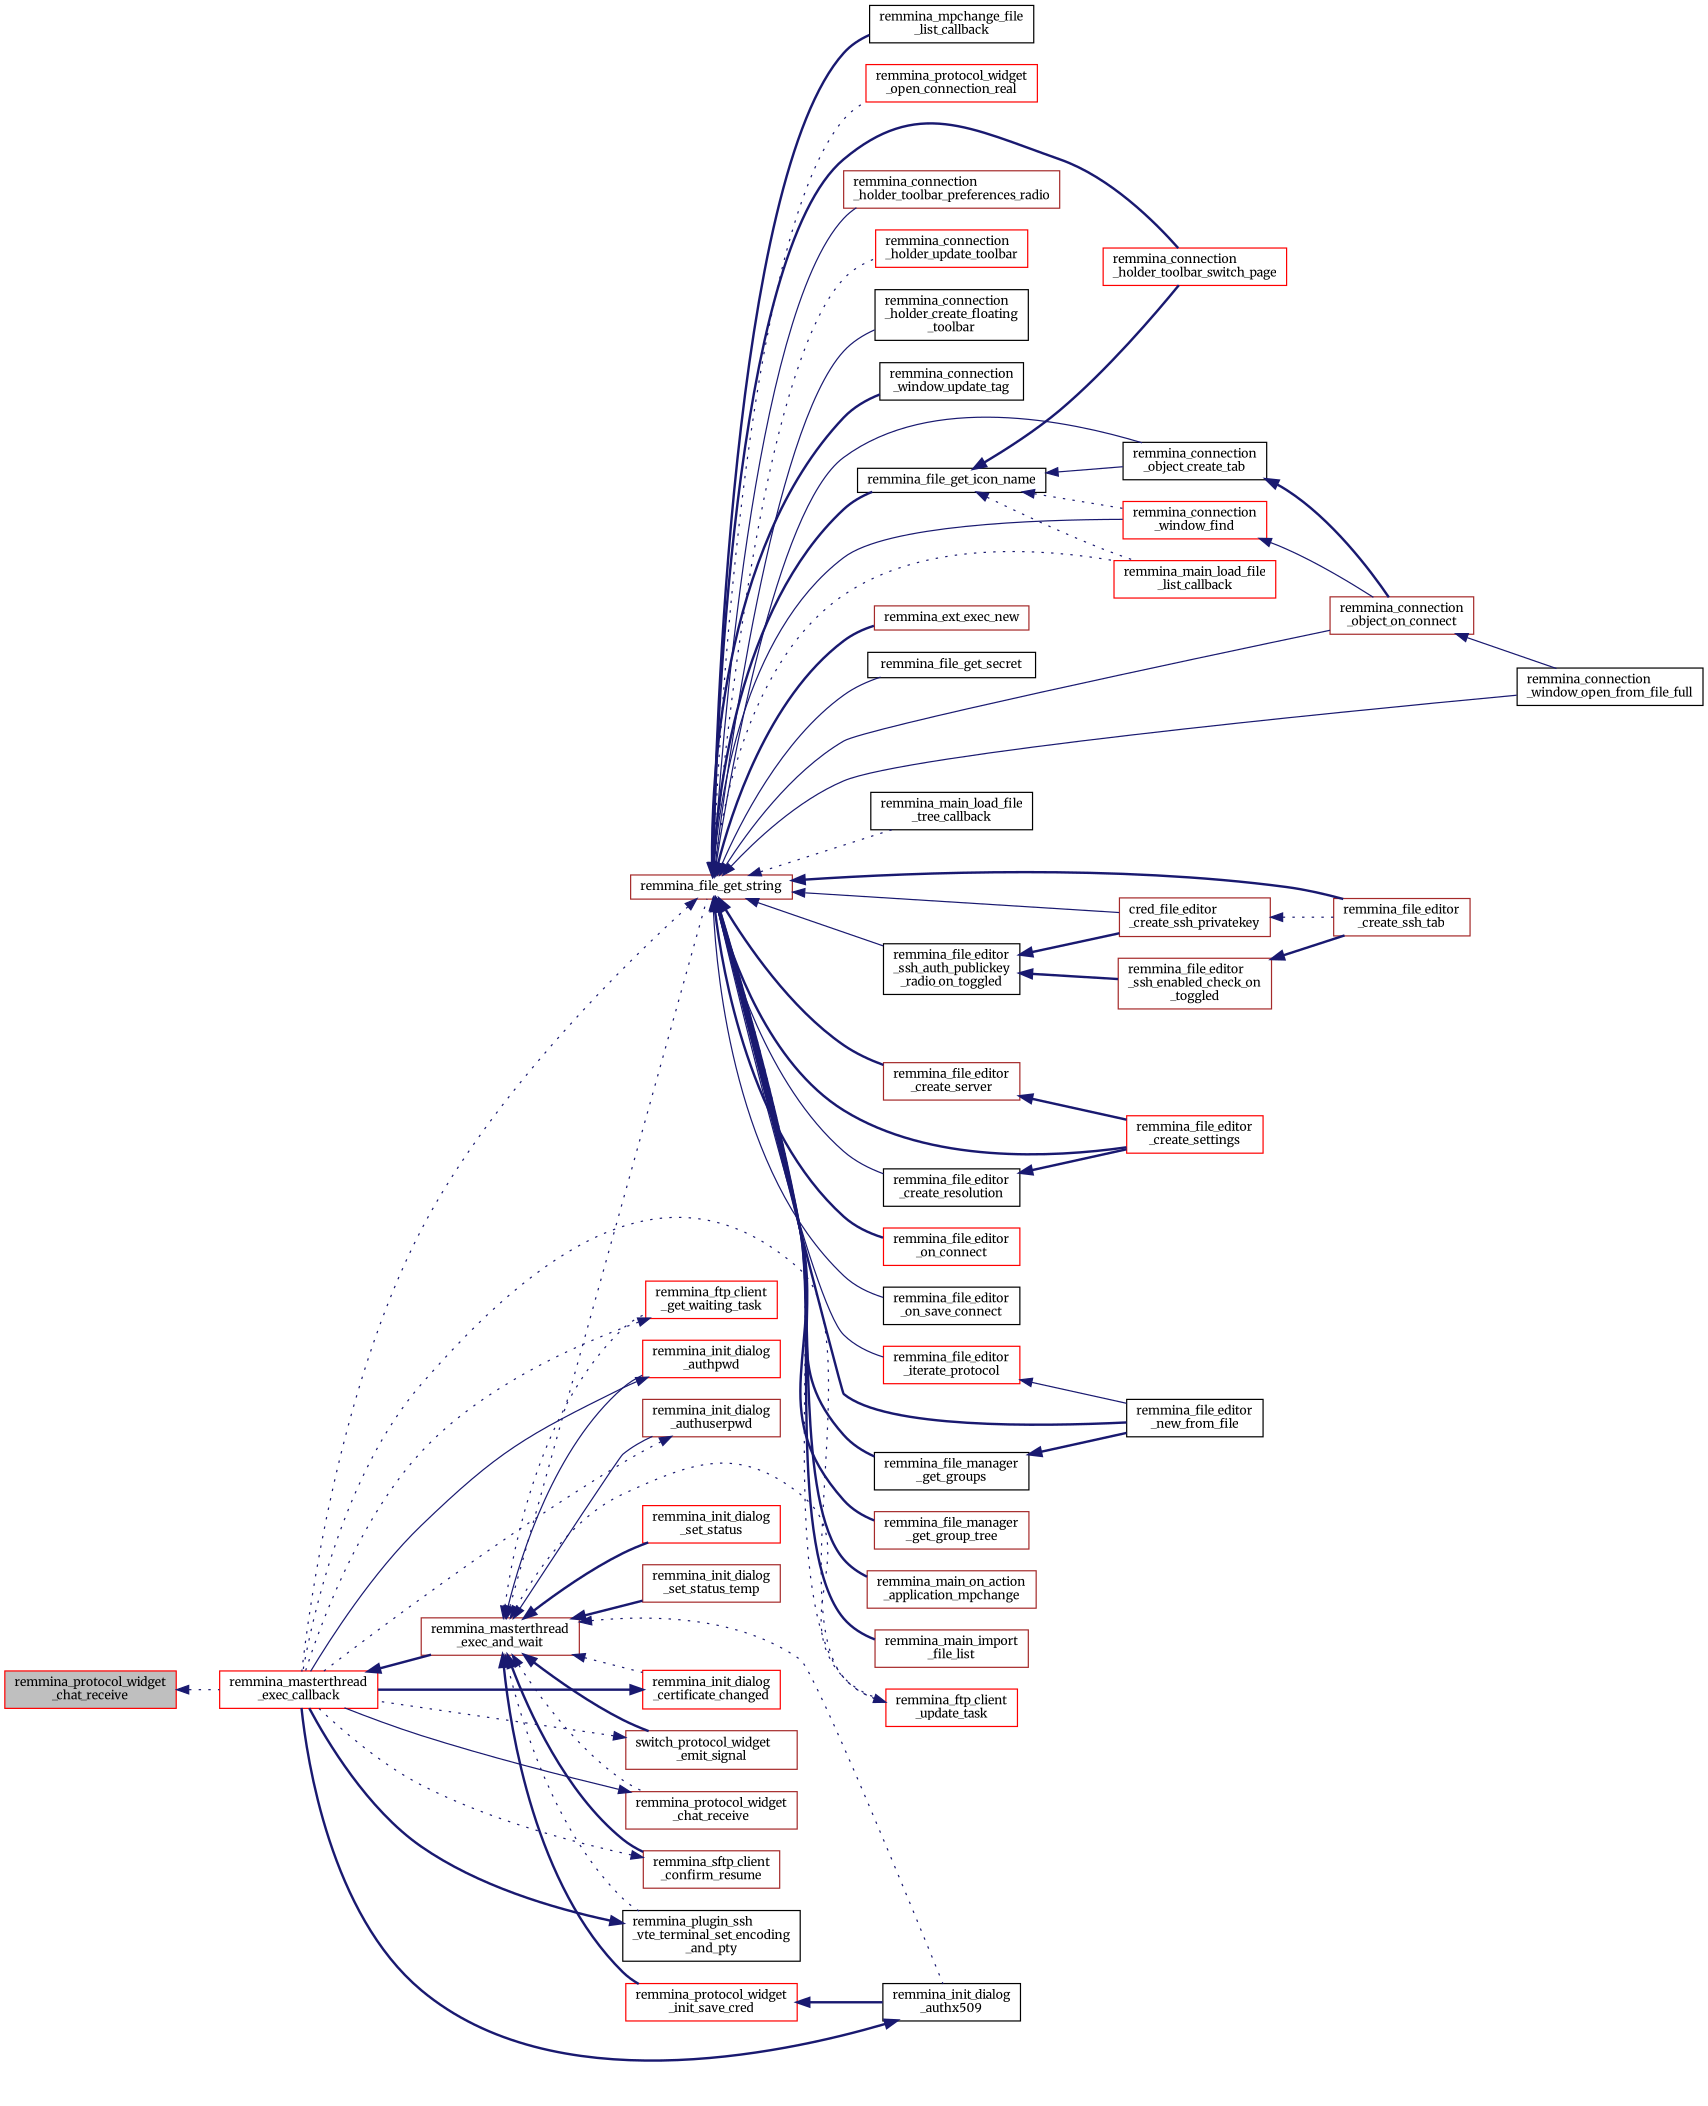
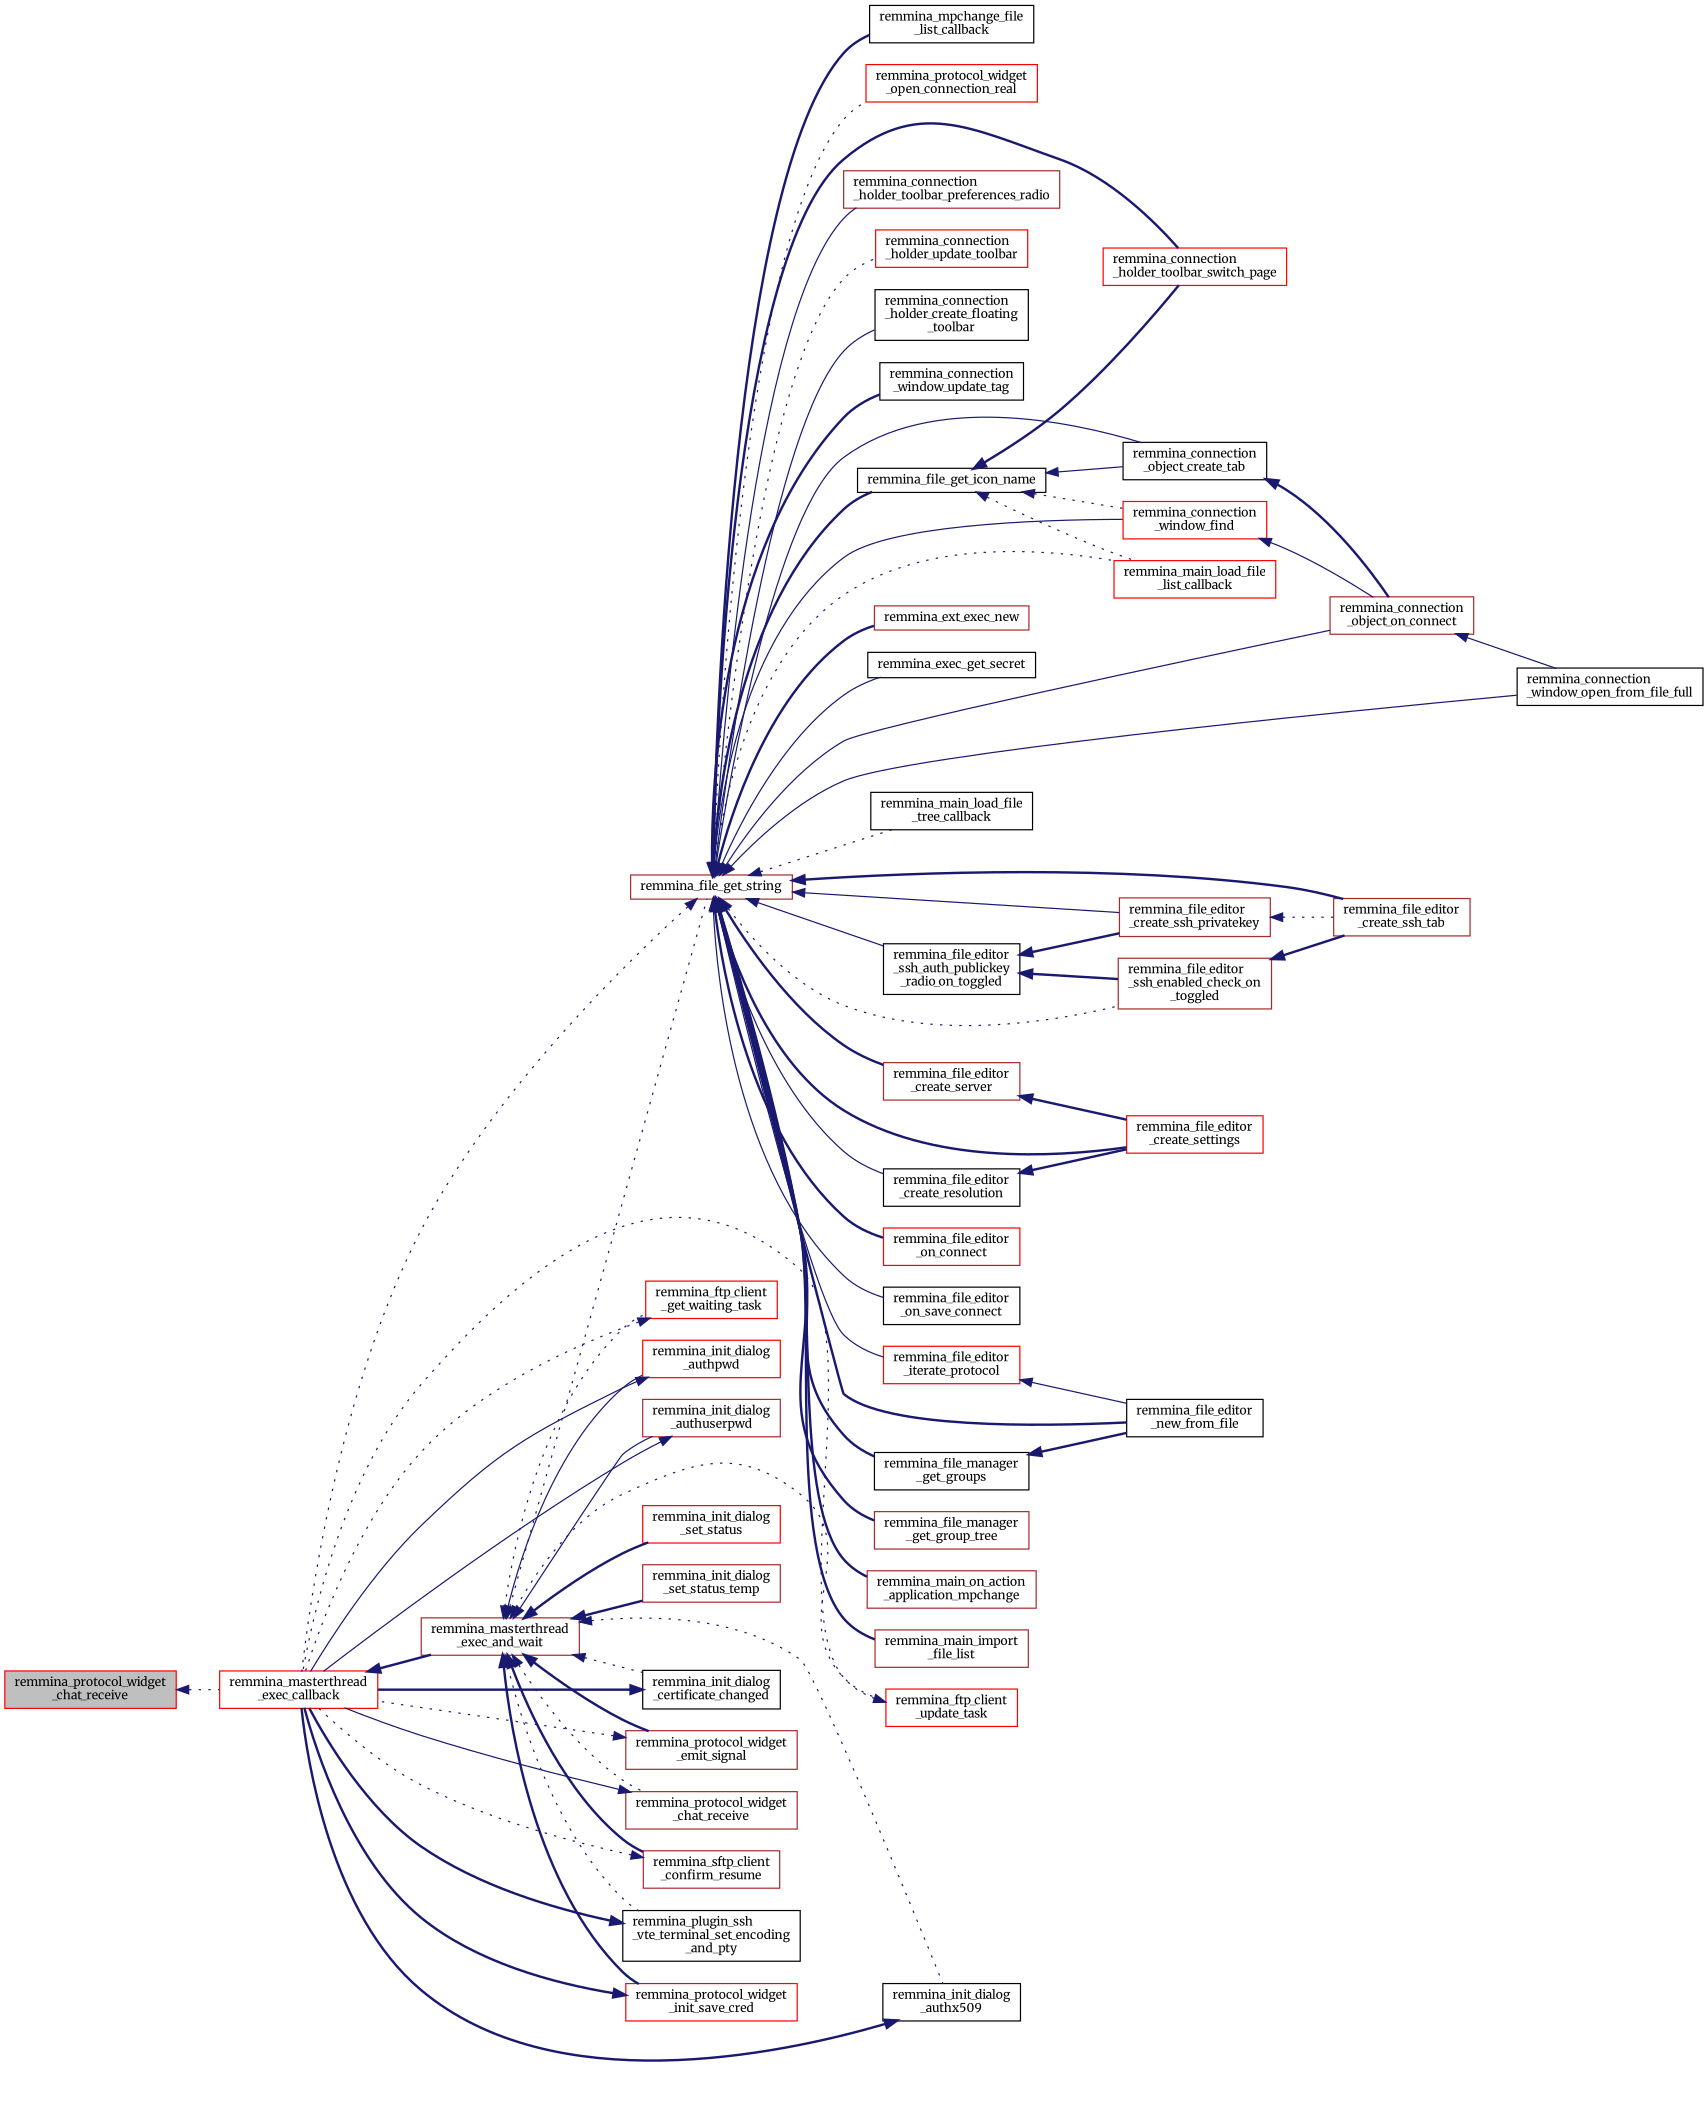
(952, 665) -> (952, 665)
(1195, 917) -> (1195, 917)
(805, 1317) -> (905, 1021)
(488, 1551) -> (488, 1551)
(711, 1690) -> (711, 1690)
(711, 1750) -> (711, 1750)
(846, 2002) -> (409, 1906)
